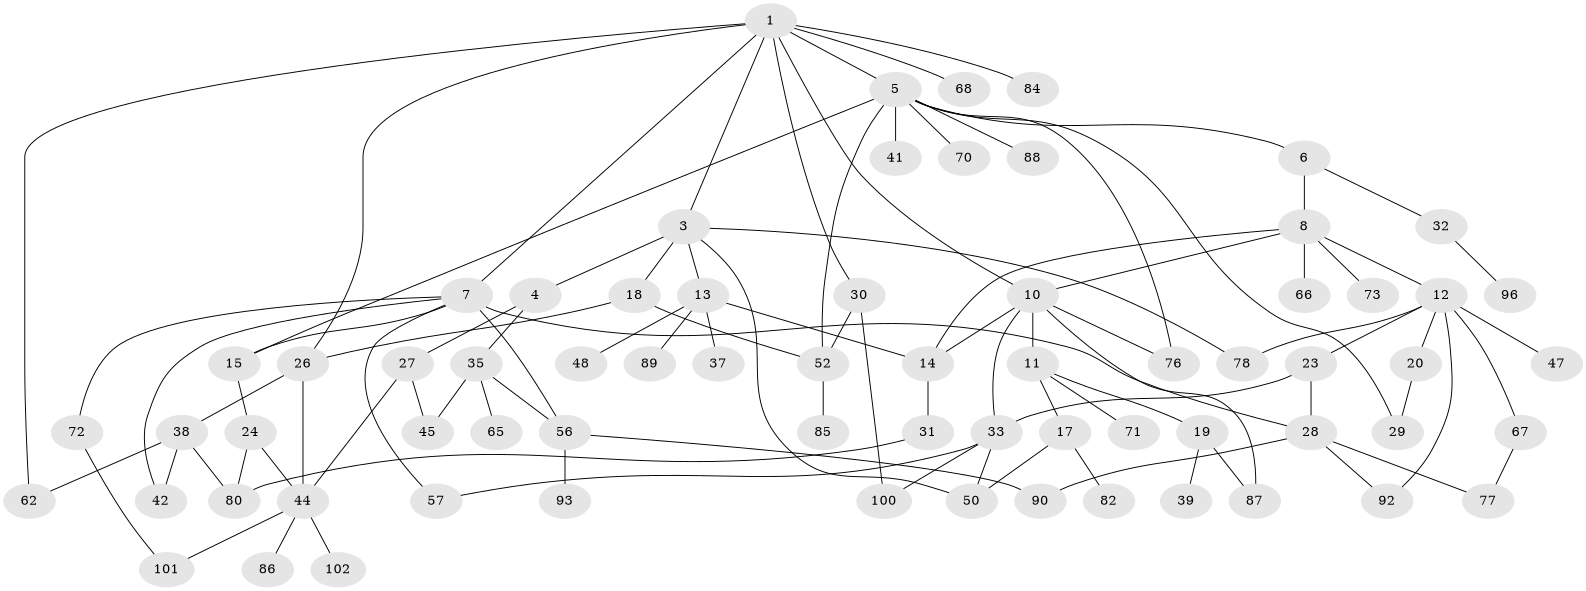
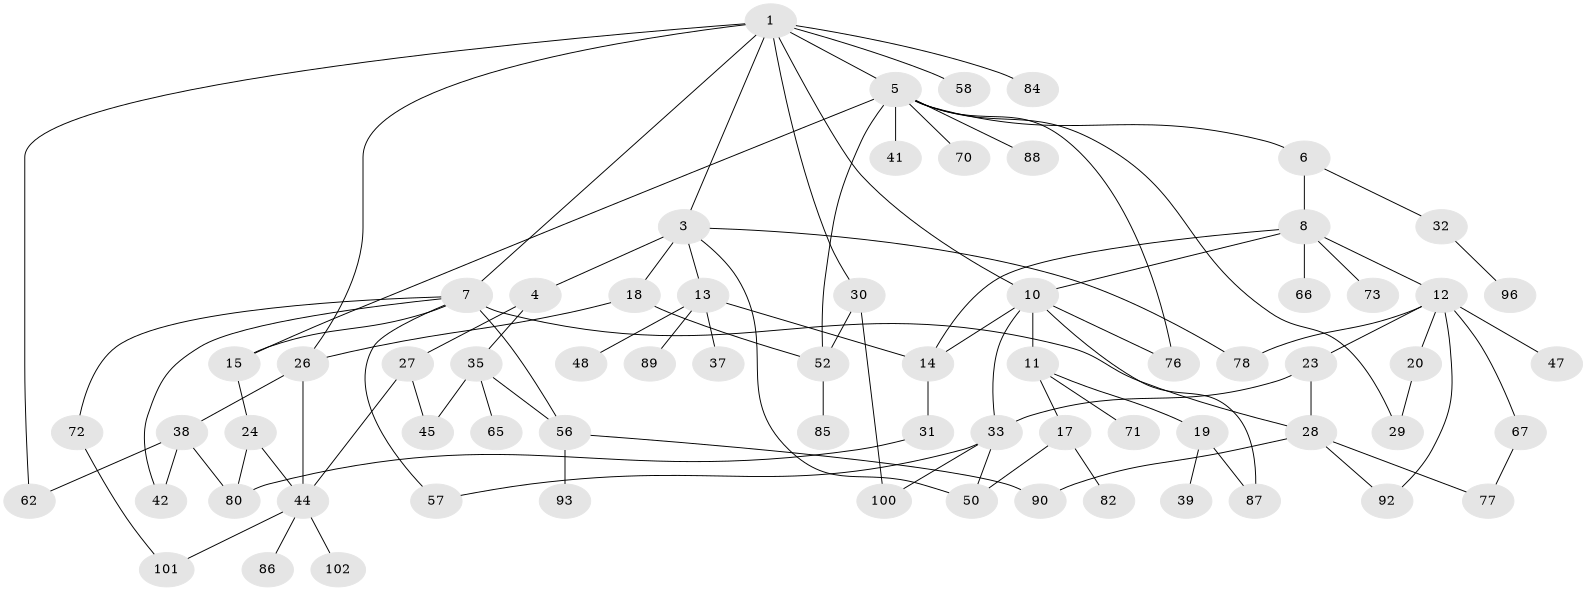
(964, 90) -> (964, 90)
